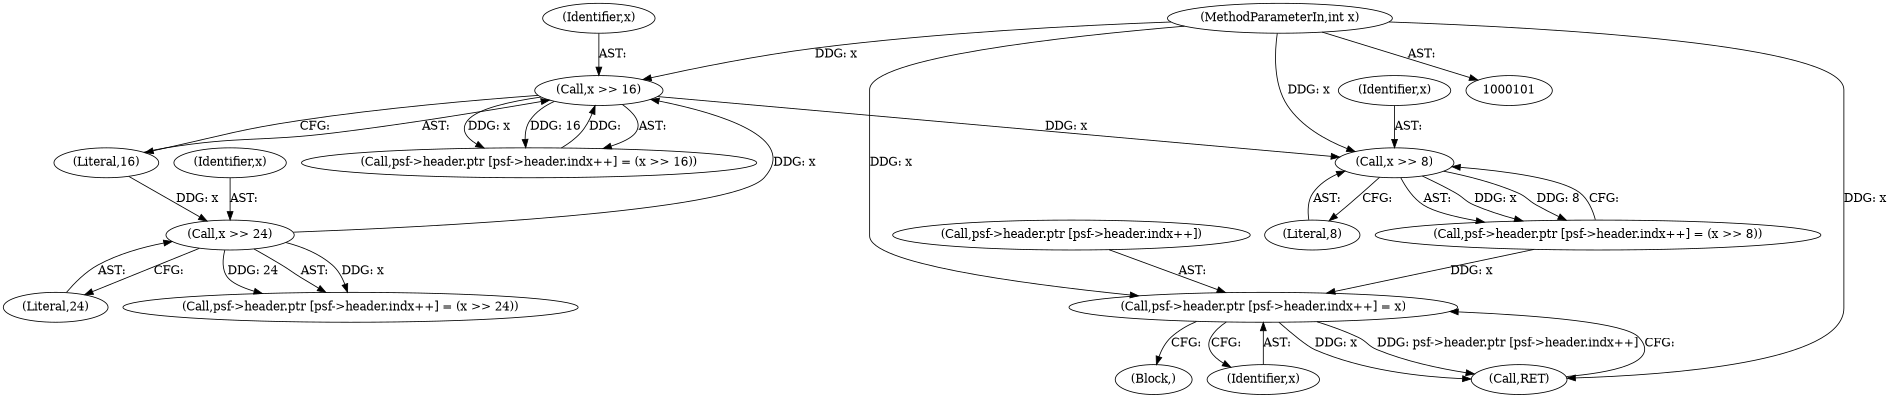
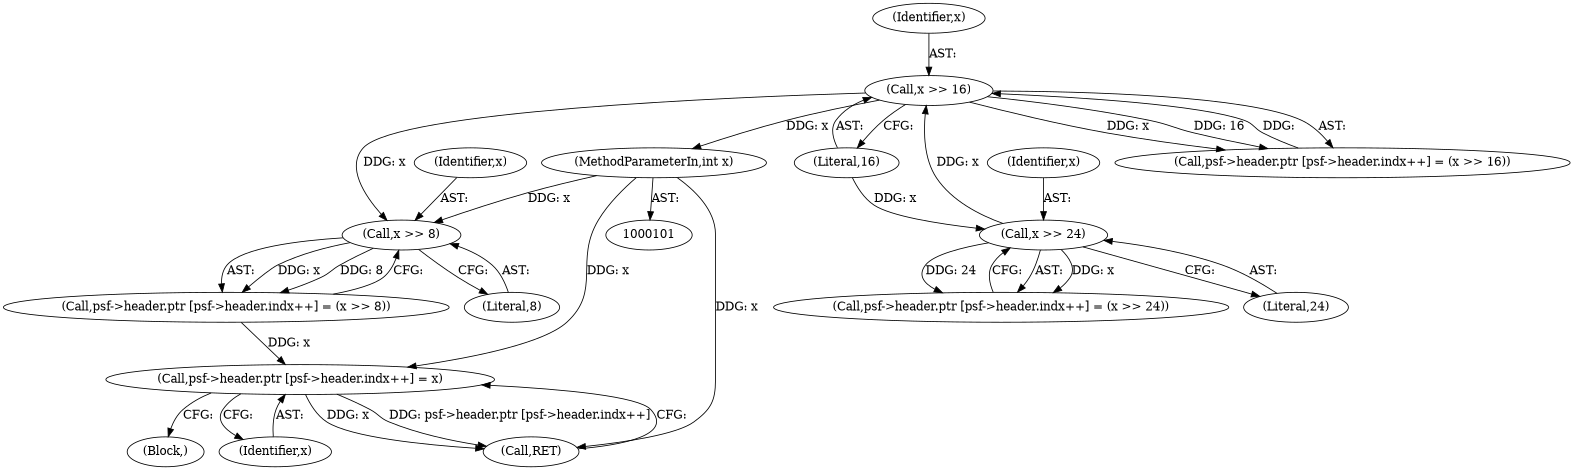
(910, 38) -> (789, 120)
(1071, 235) -> none
none -> (990, 270)
